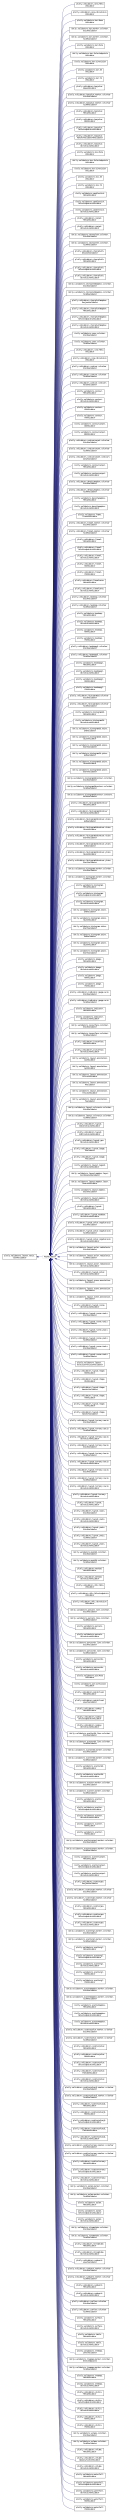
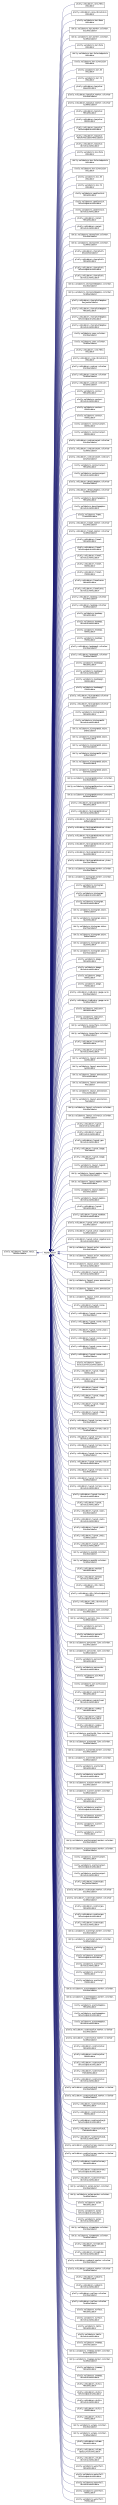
(90, 1701) -> (90, 1701)
(90, 2261) -> none
